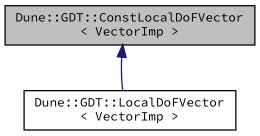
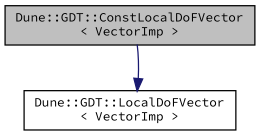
(122, 74) -> (138, 62)
